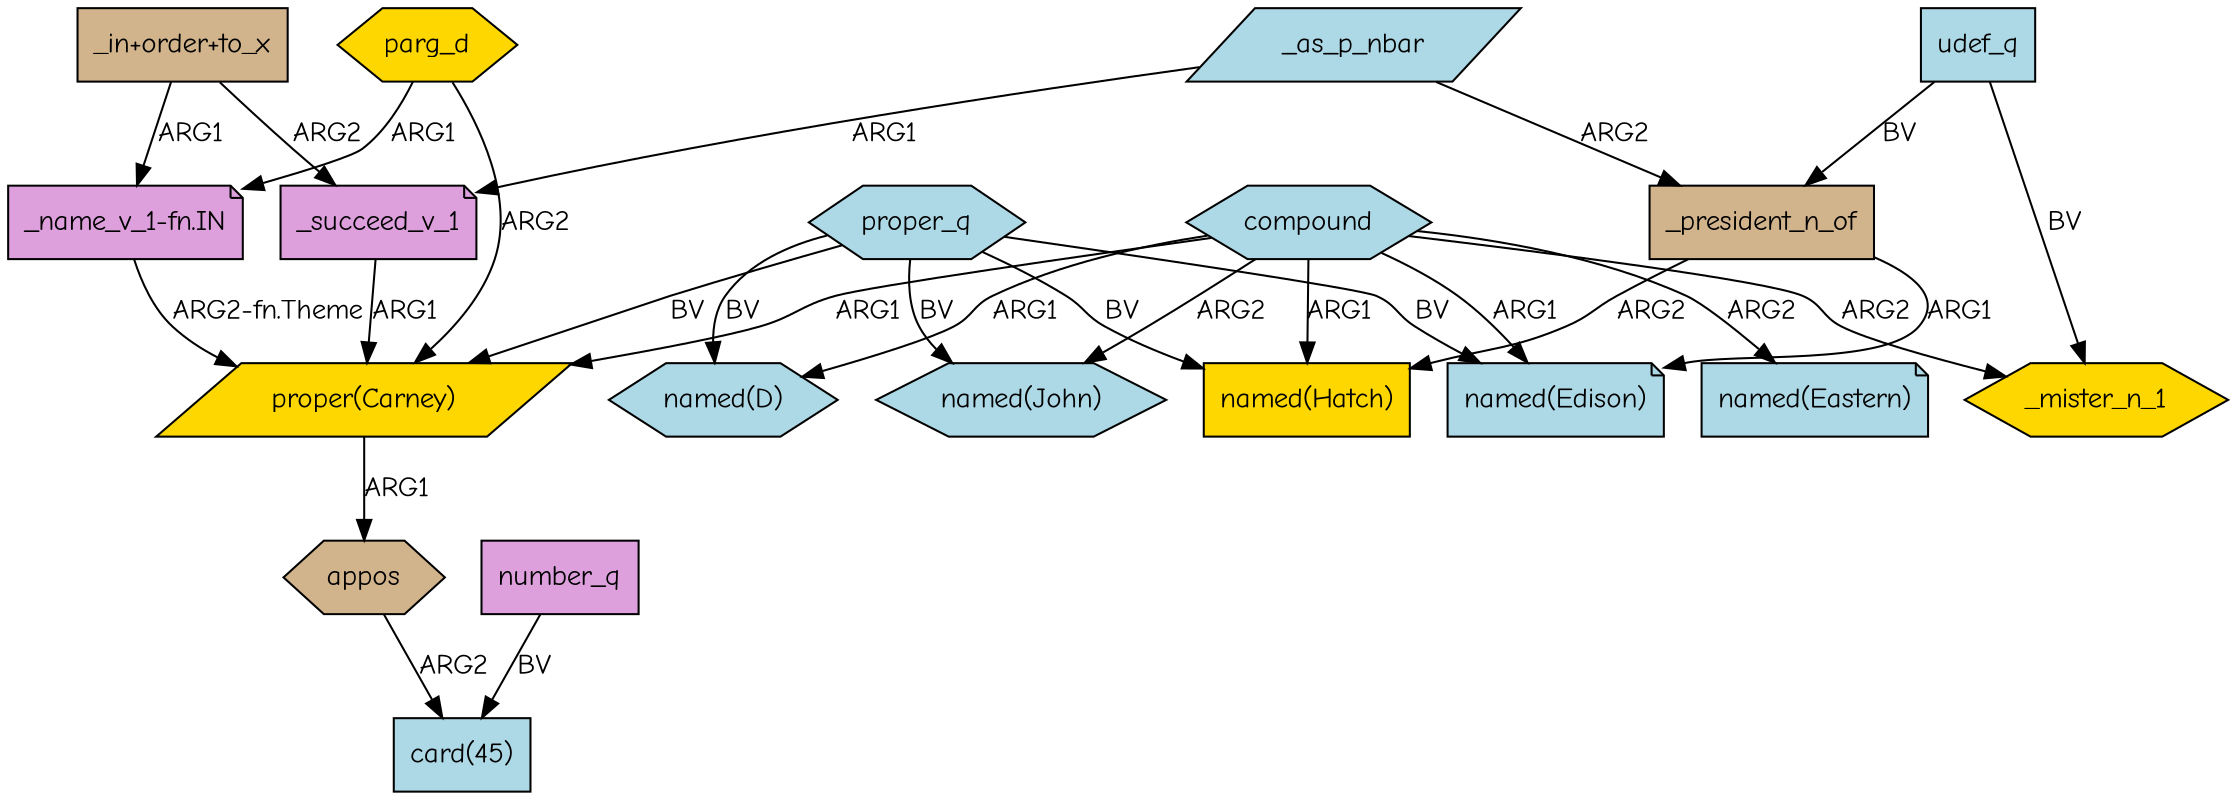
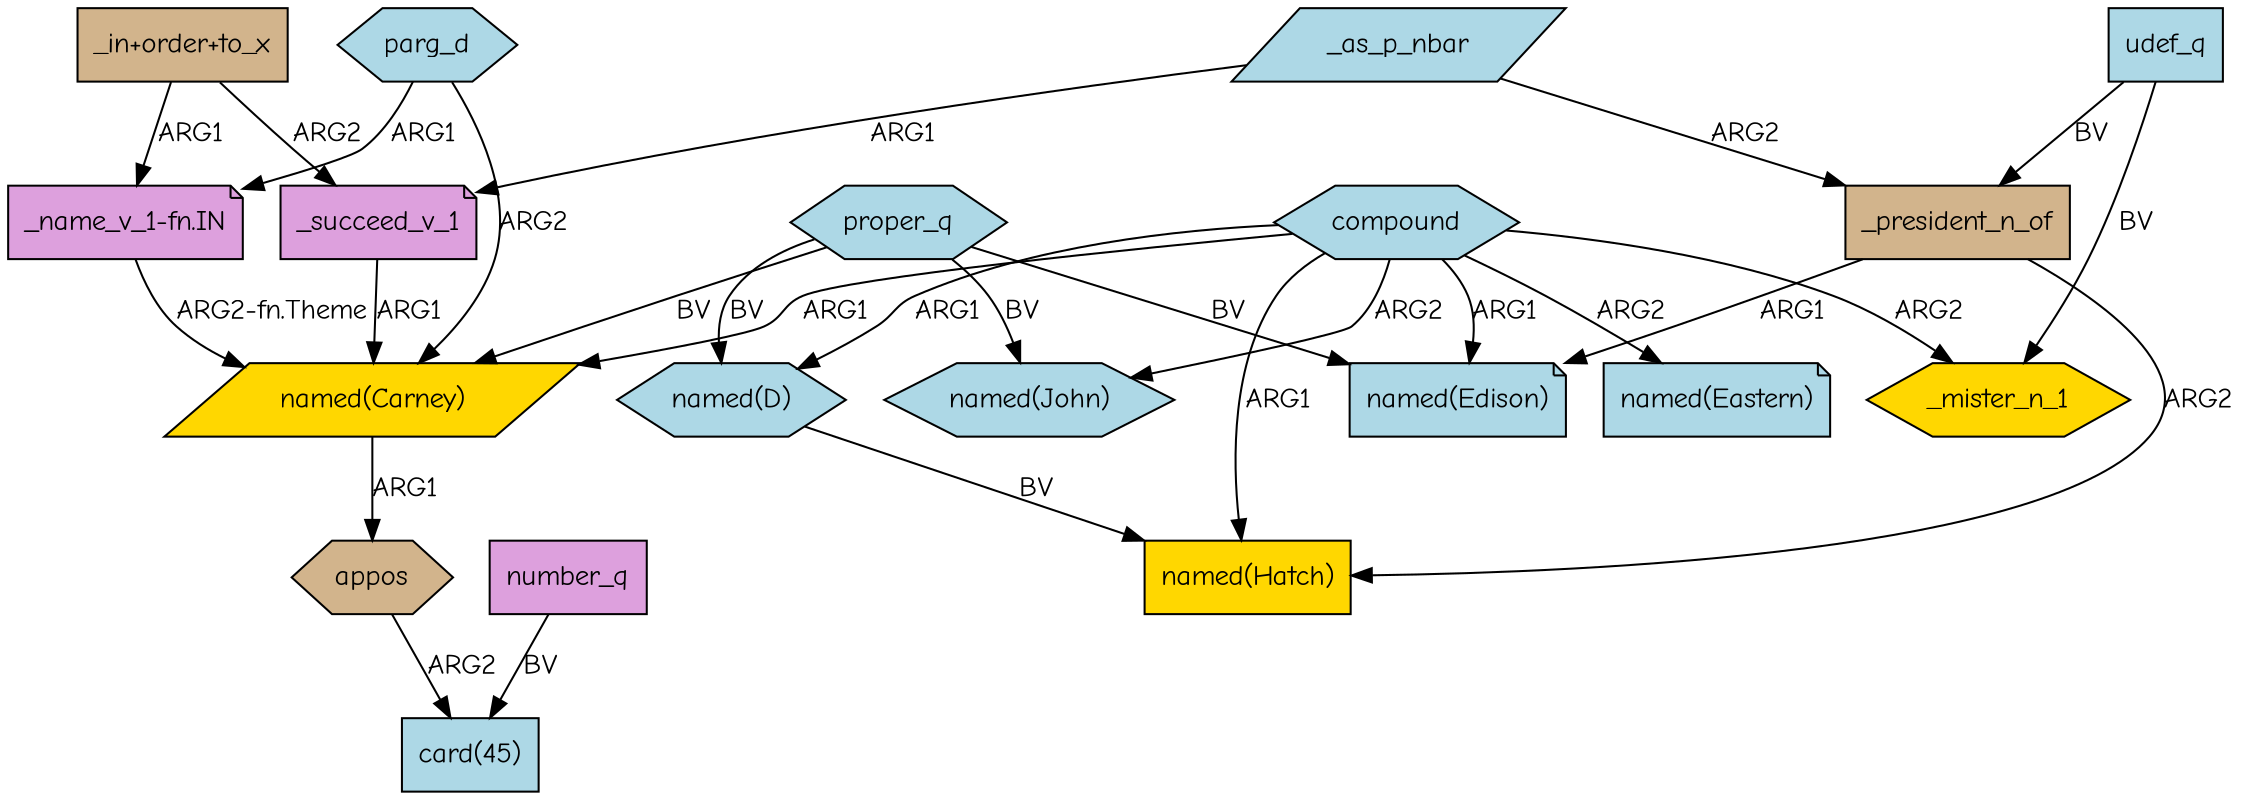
(427, 45) -> (427, 45)
(1082, 309) -> (965, 480)
(364, 400) -> (372, 400)
